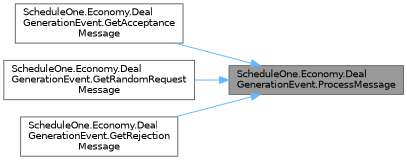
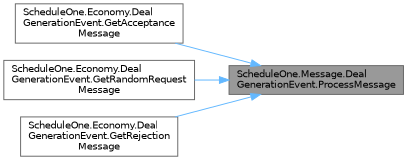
(316, 80) -> (316, 80)
